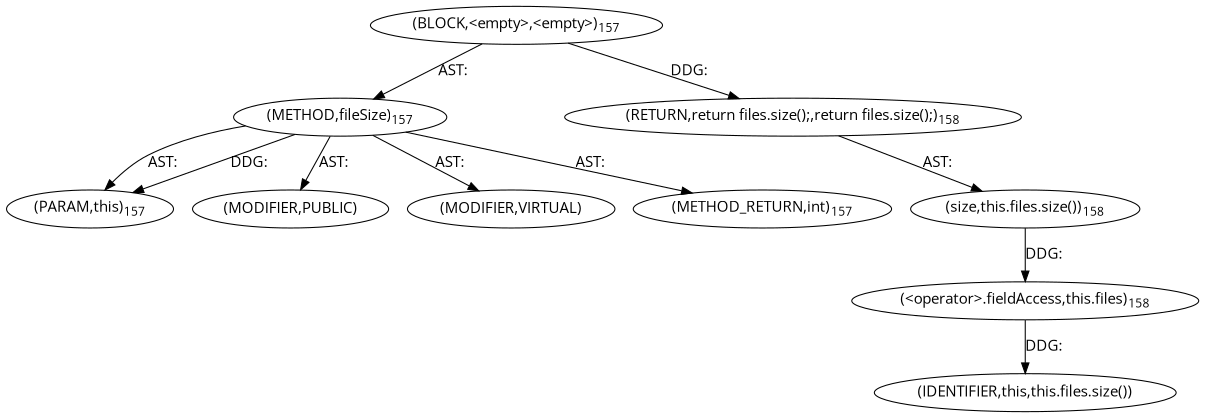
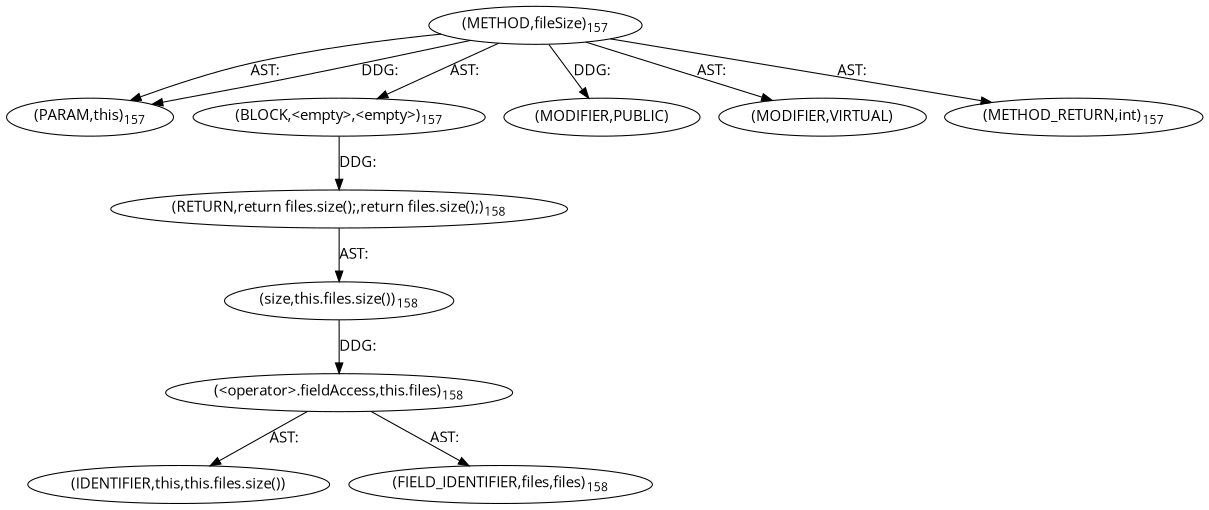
(433, 69) -> (443, 69)
(336, 163) -> (595, 71)
(1046, 347) -> (286, 439)
none -> (501, 484)
